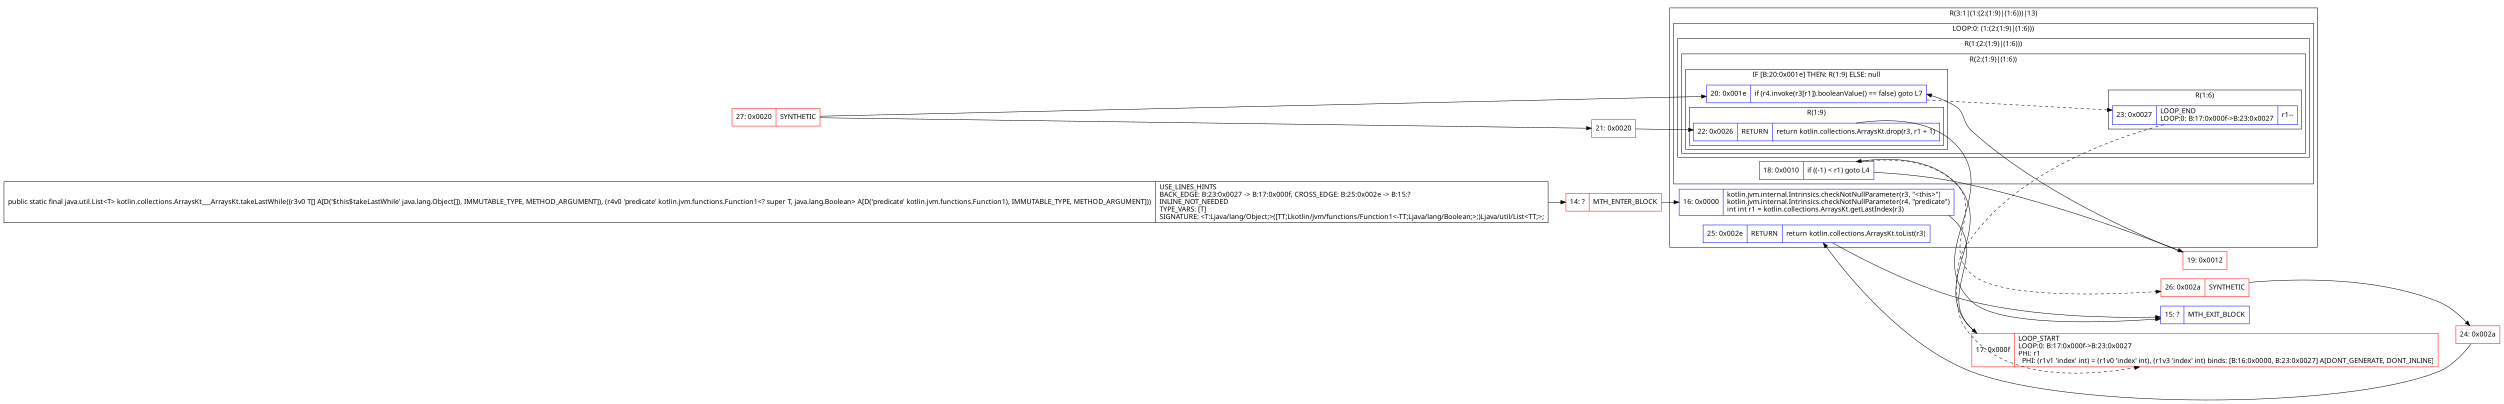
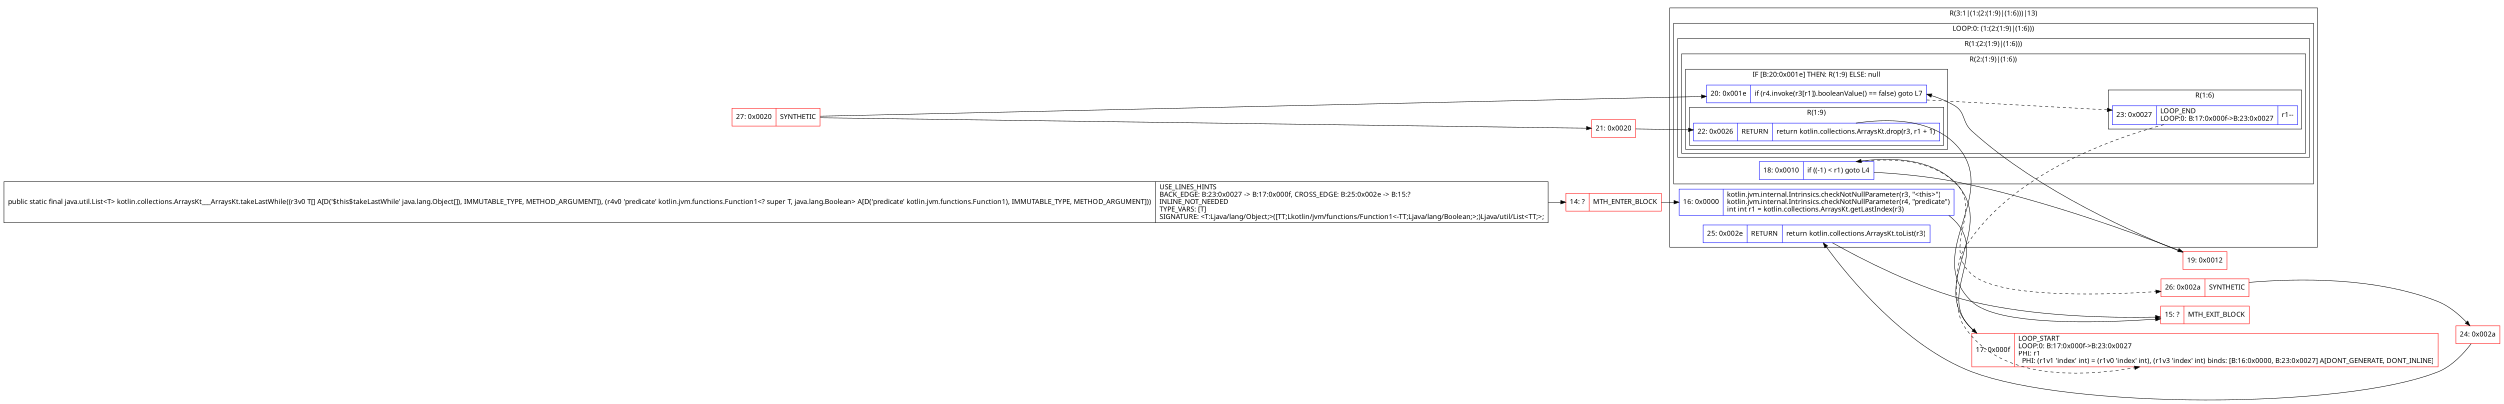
(2205, 315) -> (2205, 315)
